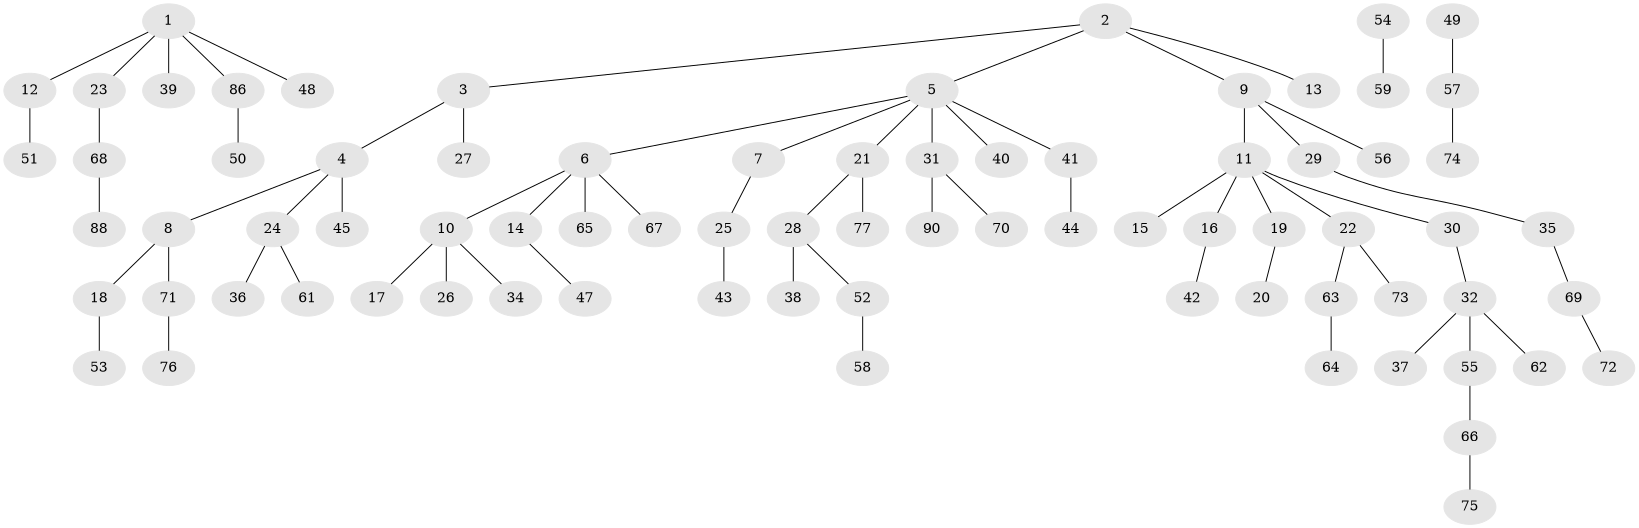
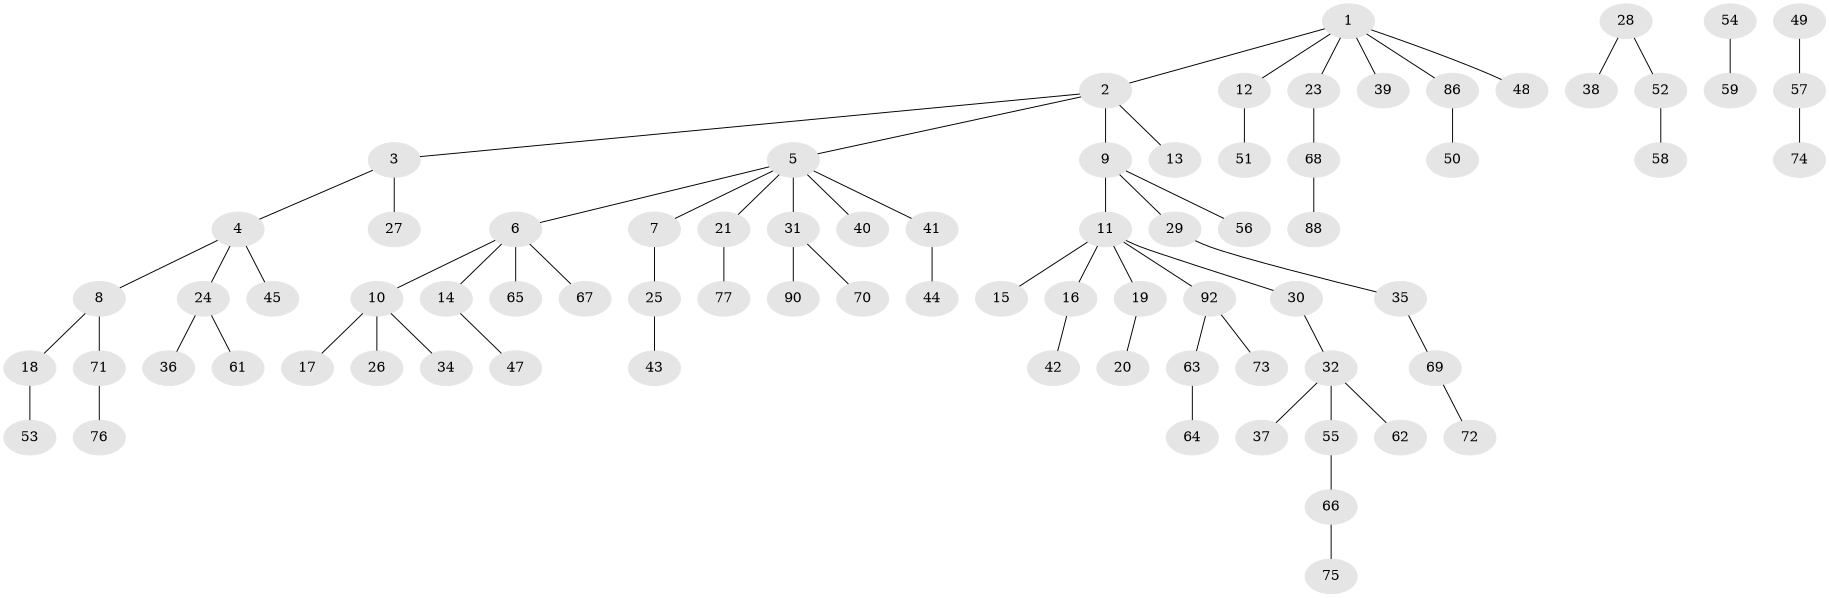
none -> (1227, 56)
(828, 195) -> none
(1348, 229) -> (1210, 299)
